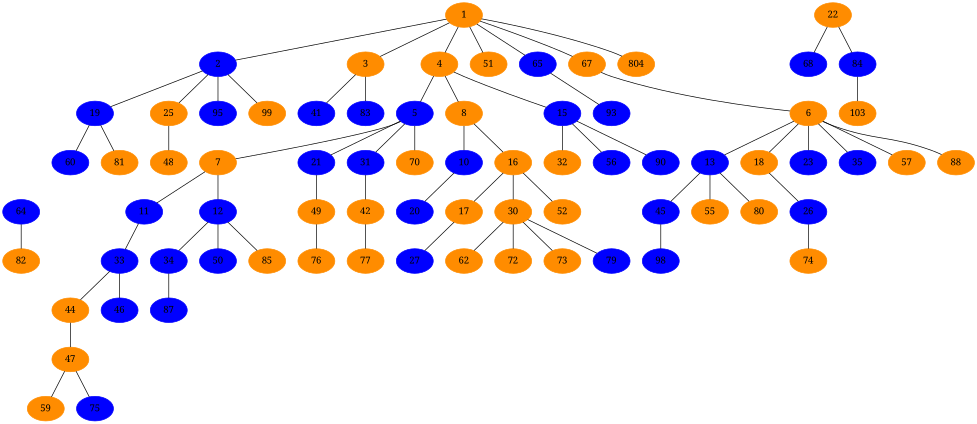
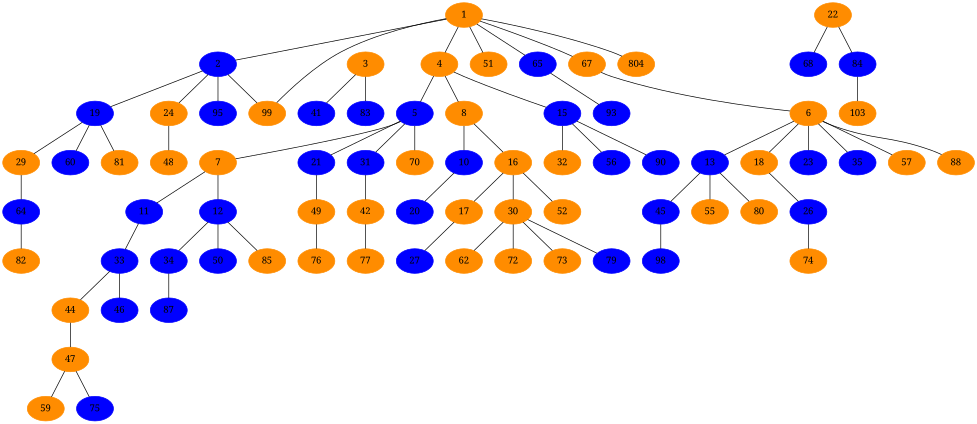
(415, 40) -> (354, 46)
(169, 113) -> (169, 113)
none -> (21, 163)
